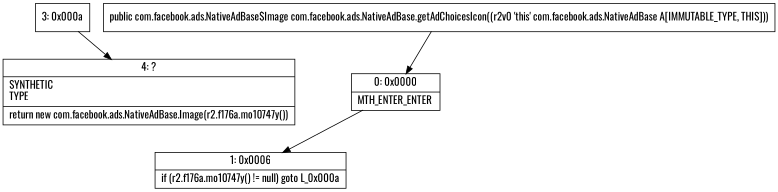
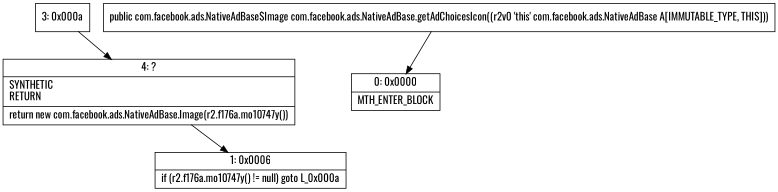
(19, 97) -> (26, 97)
(395, 101) -> (396, 101)
(326, 130) -> (206, 136)
